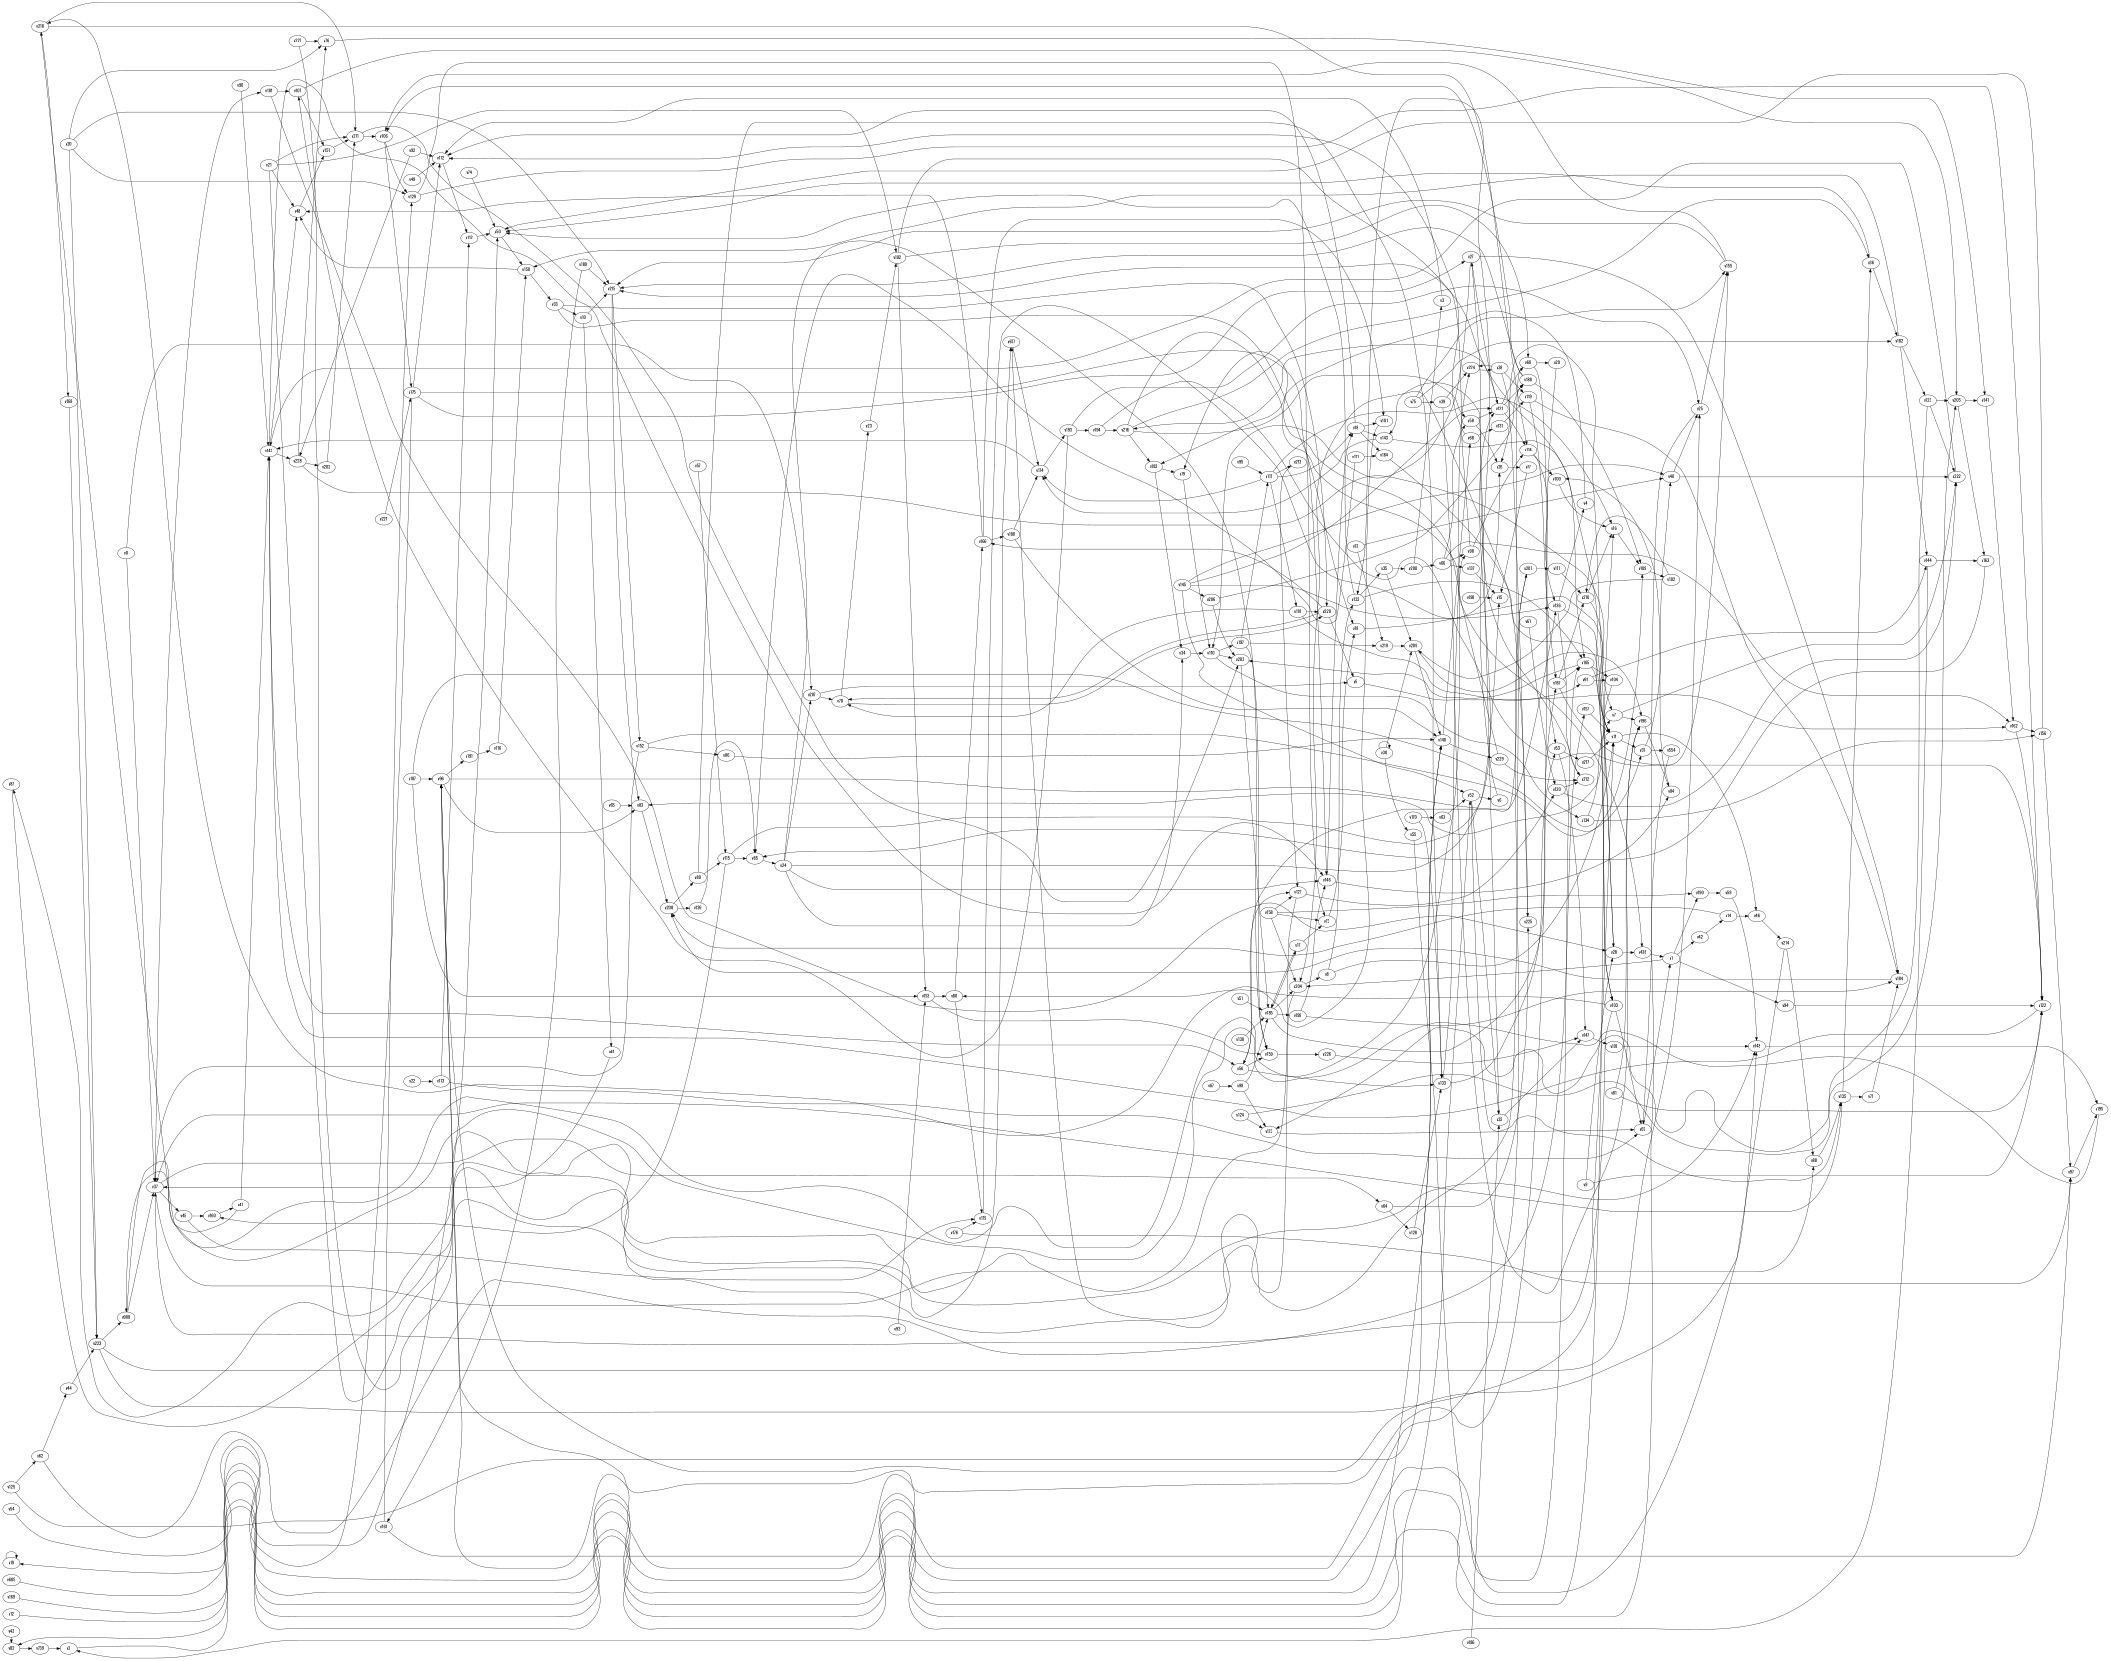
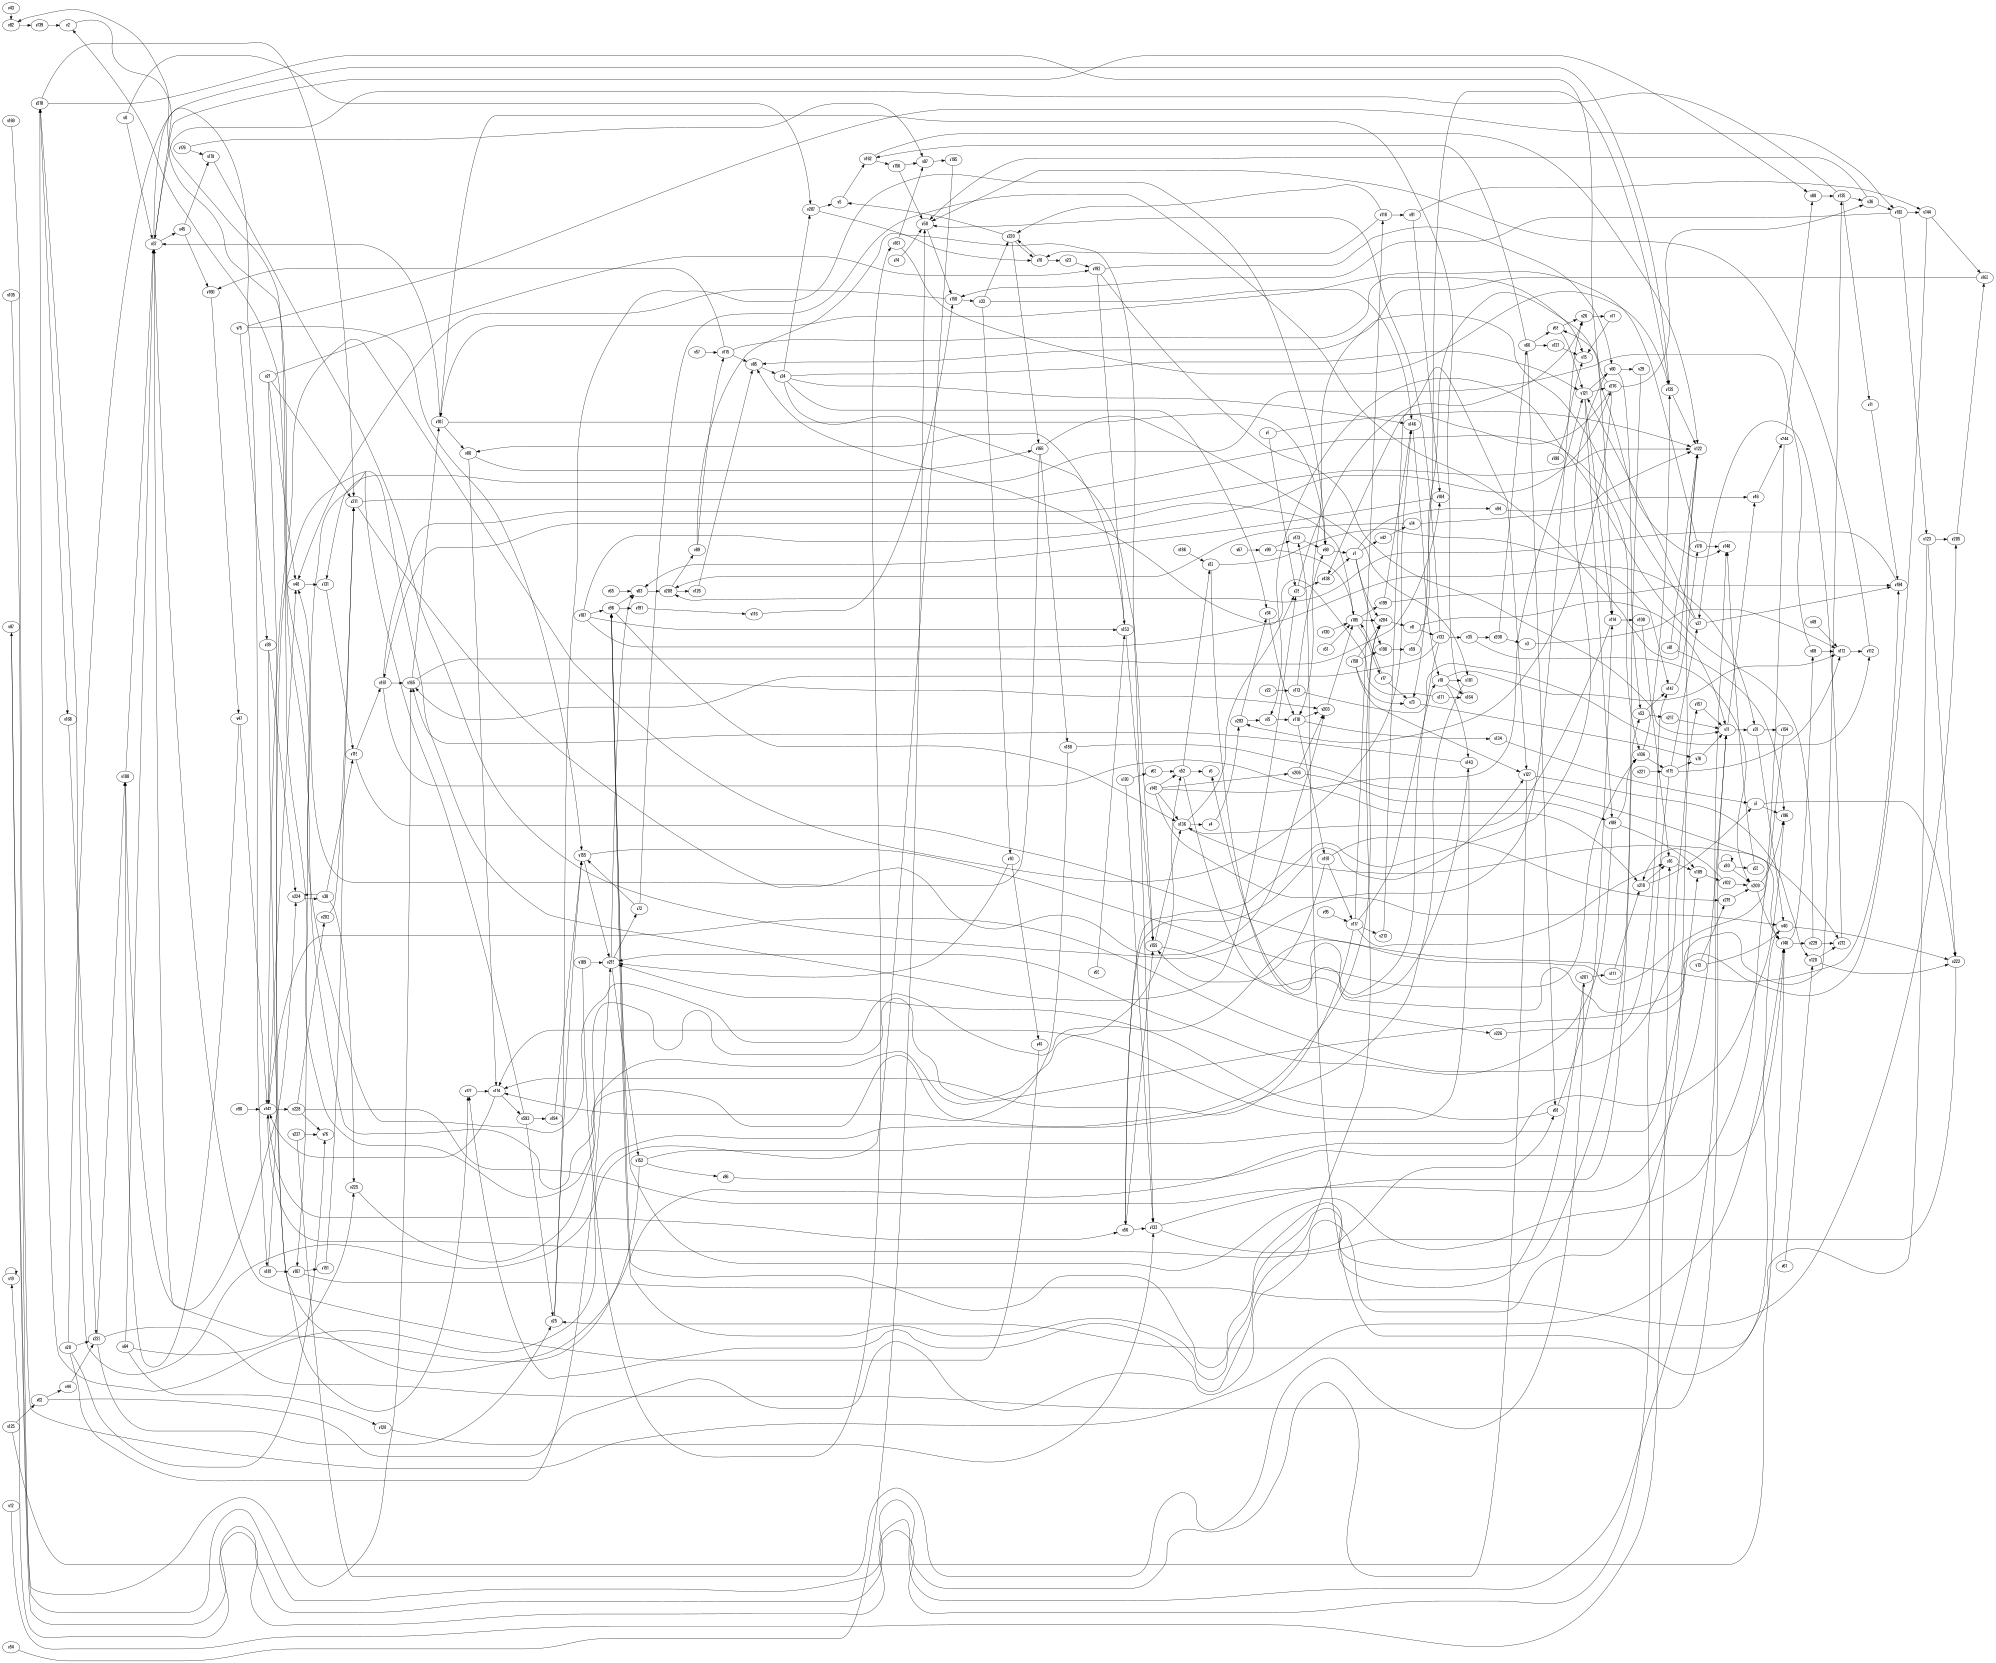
(412, 151) -> none
(1482, 170) -> (1362, 992)
(310, 185) -> (309, 585)
none -> (1131, 307)
(1011, 342) -> (468, 1091)
(1986, 401) -> none
(1068, 430) -> (525, 1119)
(1110, 430) -> (1074, 536)
(1154, 467) -> (1239, 721)
(1671, 750) -> (1785, 730)
(1800, 770) -> none
(1671, 792) -> none
none -> (1168, 887)
none -> (639, 909)
(1785, 943) -> (1785, 439)
(1944, 1046) -> none
(968, 1106) -> (482, 771)
(1240, 1115) -> none
(762, 1175) -> (139, 797)
(126, 1318) -> (125, 777)
(11, 1580) -> (11, 295)
